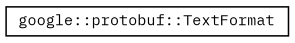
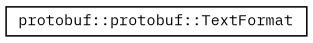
(147, 21) -> (156, 21)
